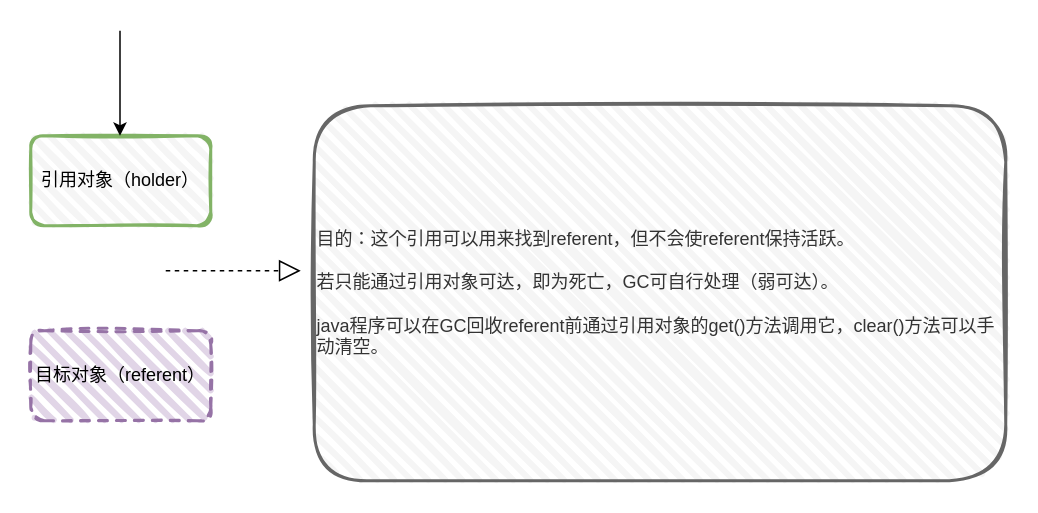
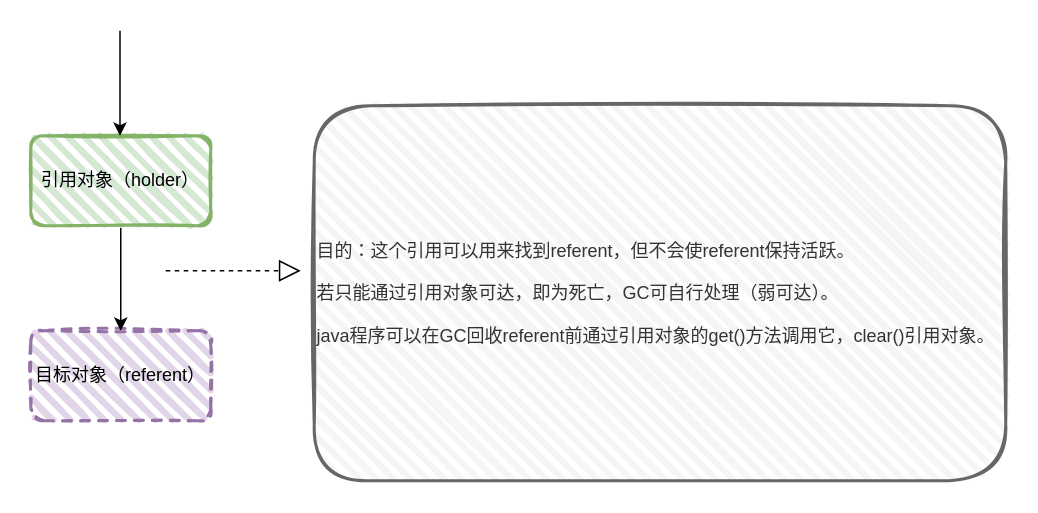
(121, 181) -> (121, 181)
none -> (121, 273)
(662, 293) -> (662, 293)
